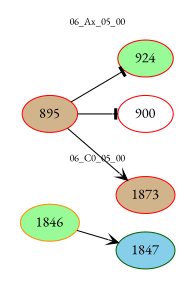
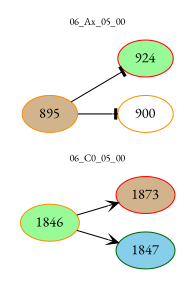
(50, 114) -> (50, 114)
(146, 114) -> (146, 114)
(99, 155) -> (93, 210)
